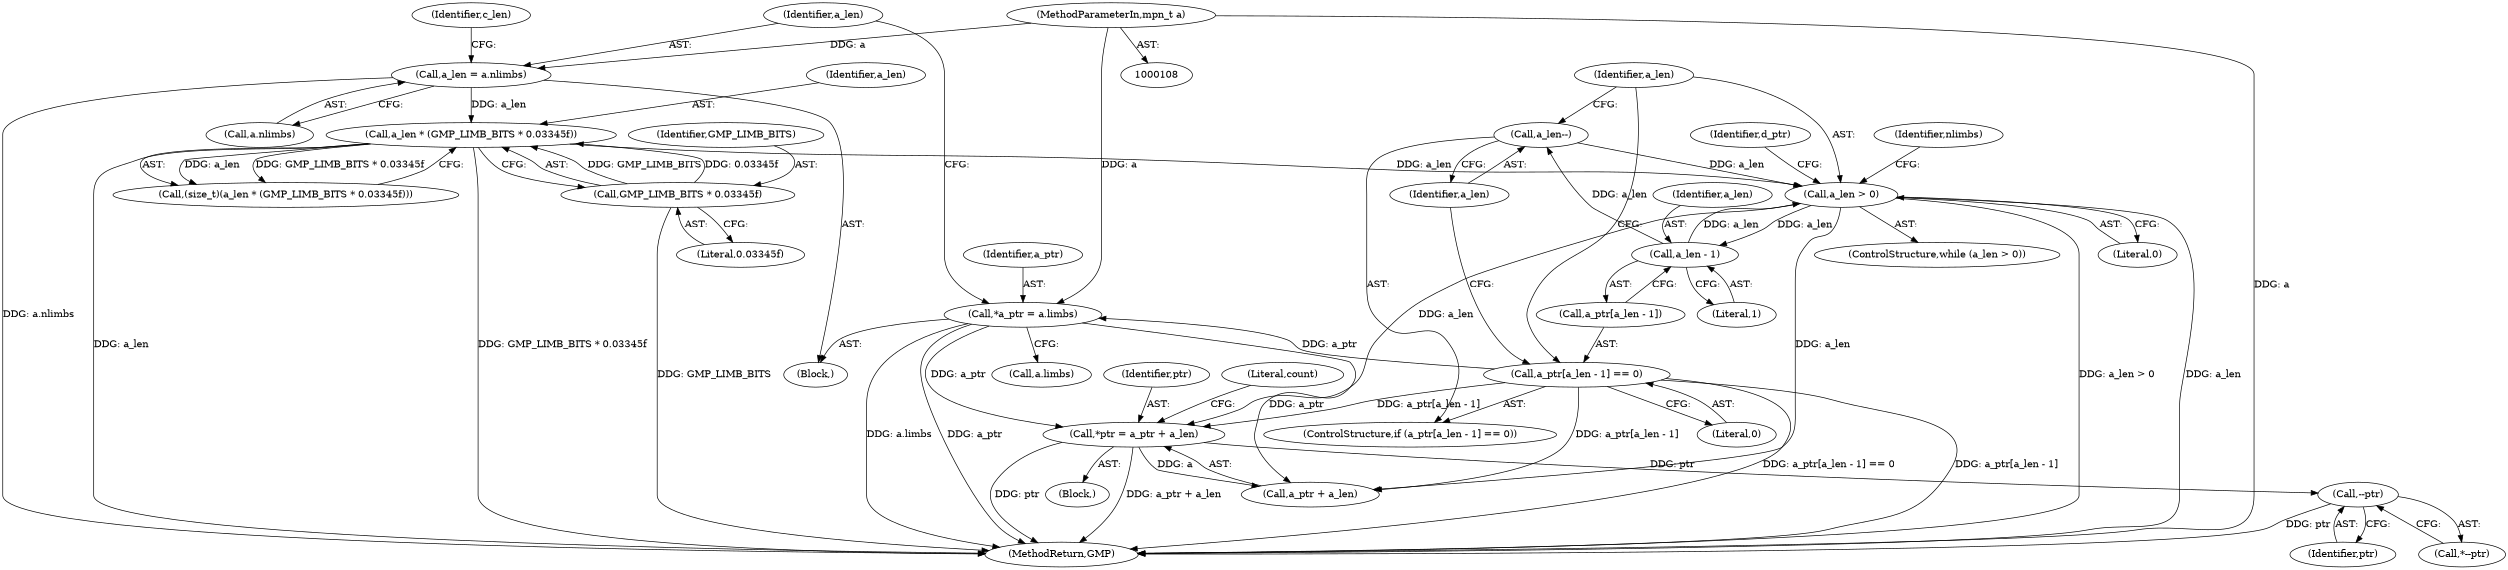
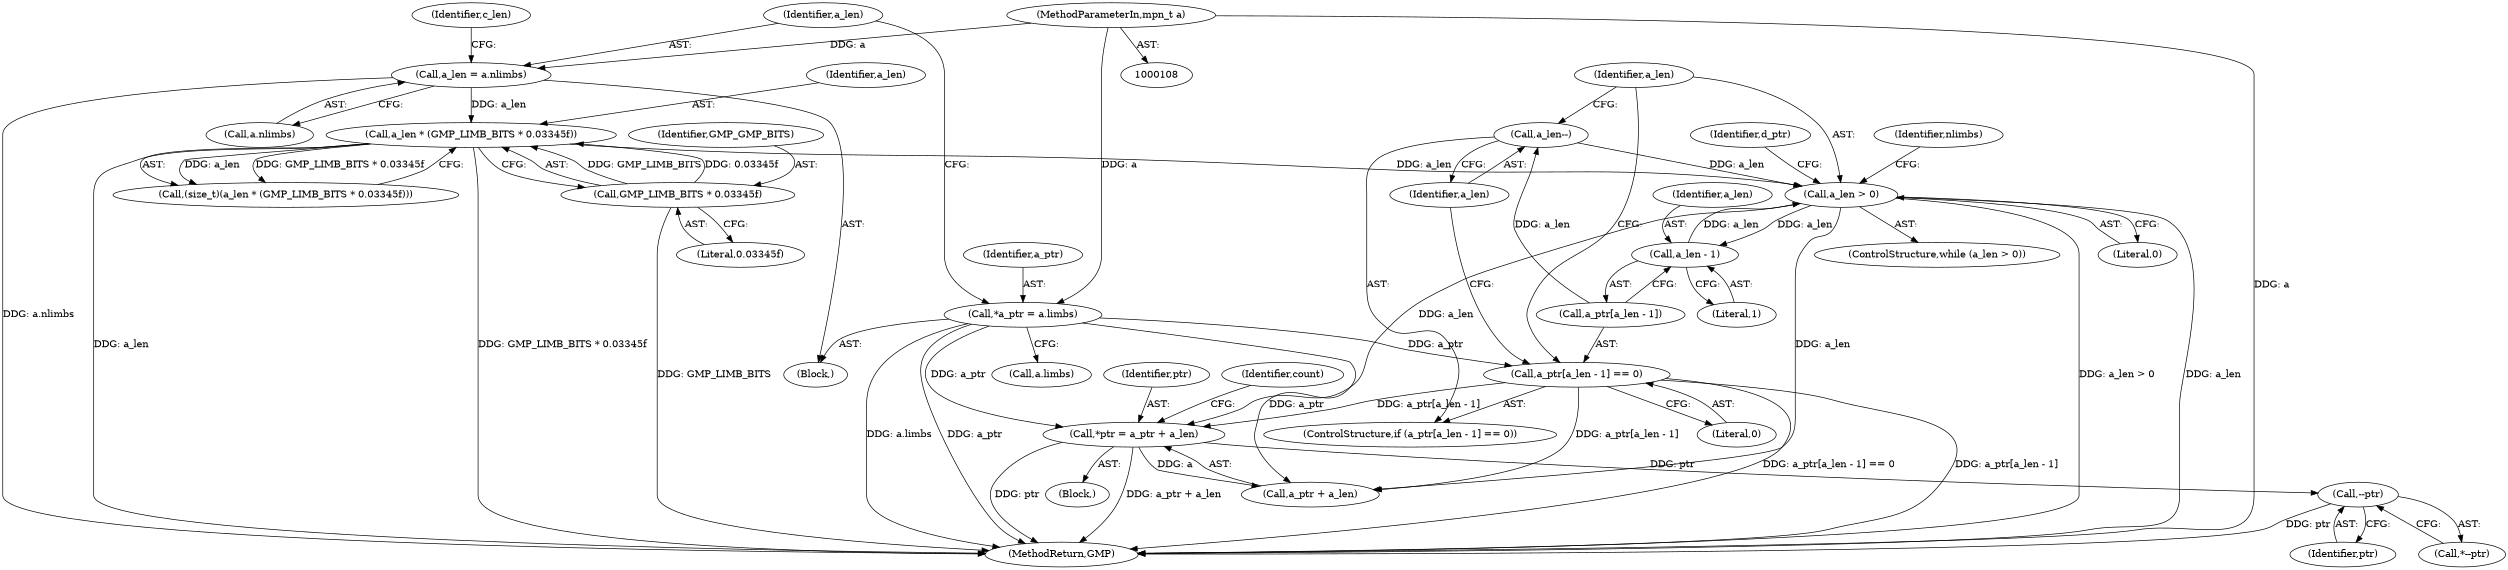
(726, 135) -> (726, 135)
(1597, 210) -> (1521, 242)
(1291, 342) -> (1303, 333)
(1283, 375) -> (1283, 375)
